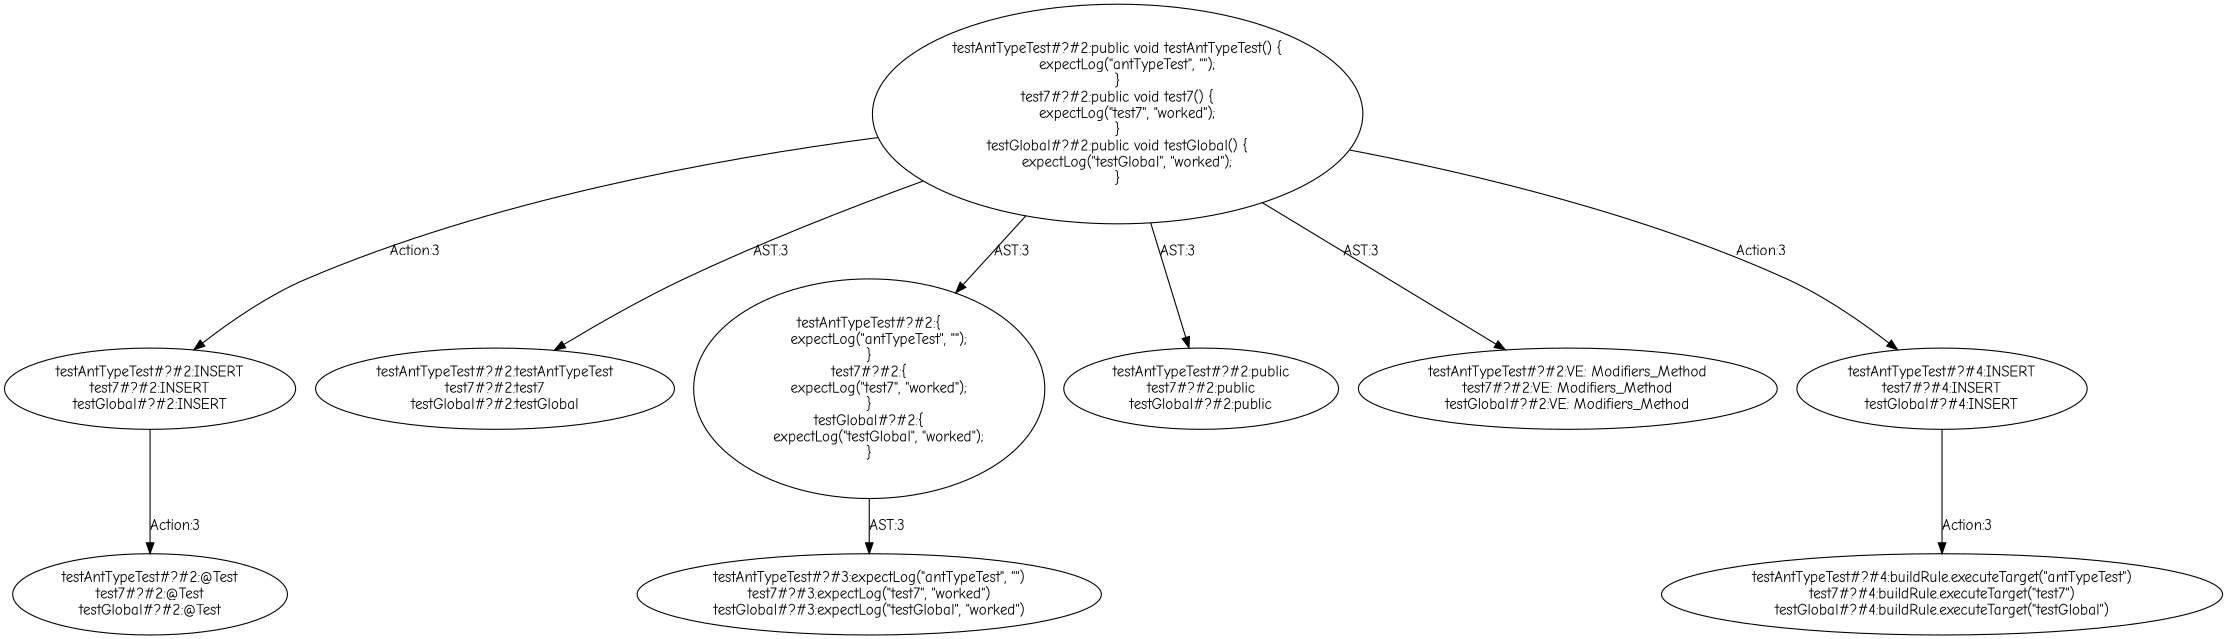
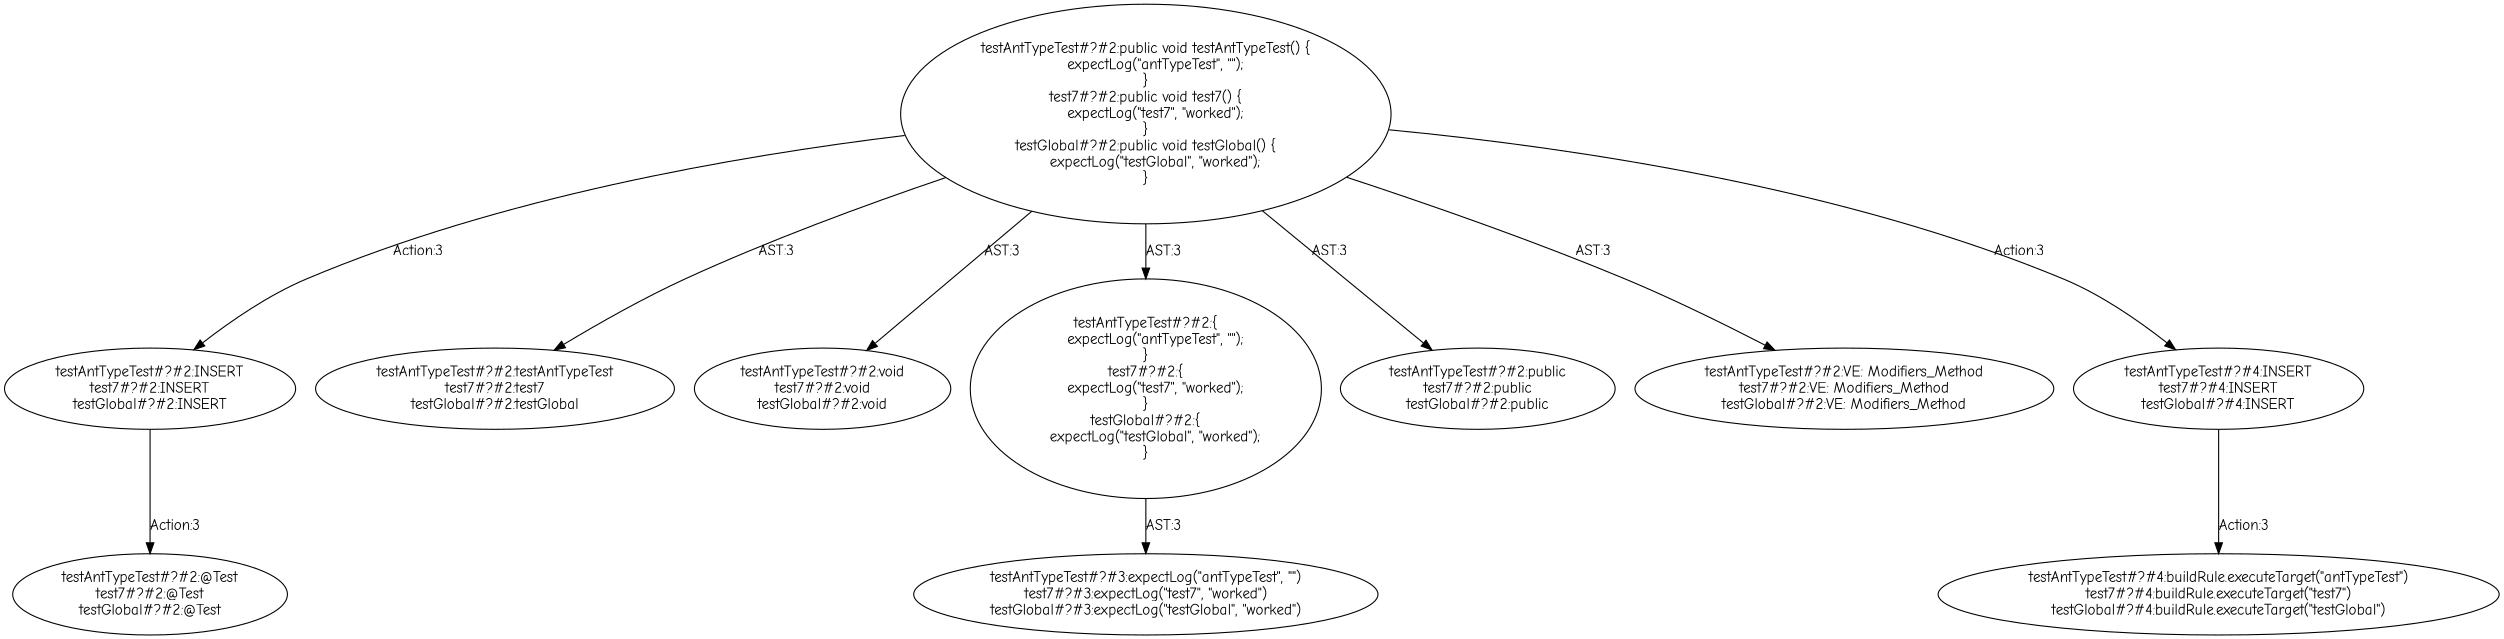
none -> (823, 389)
